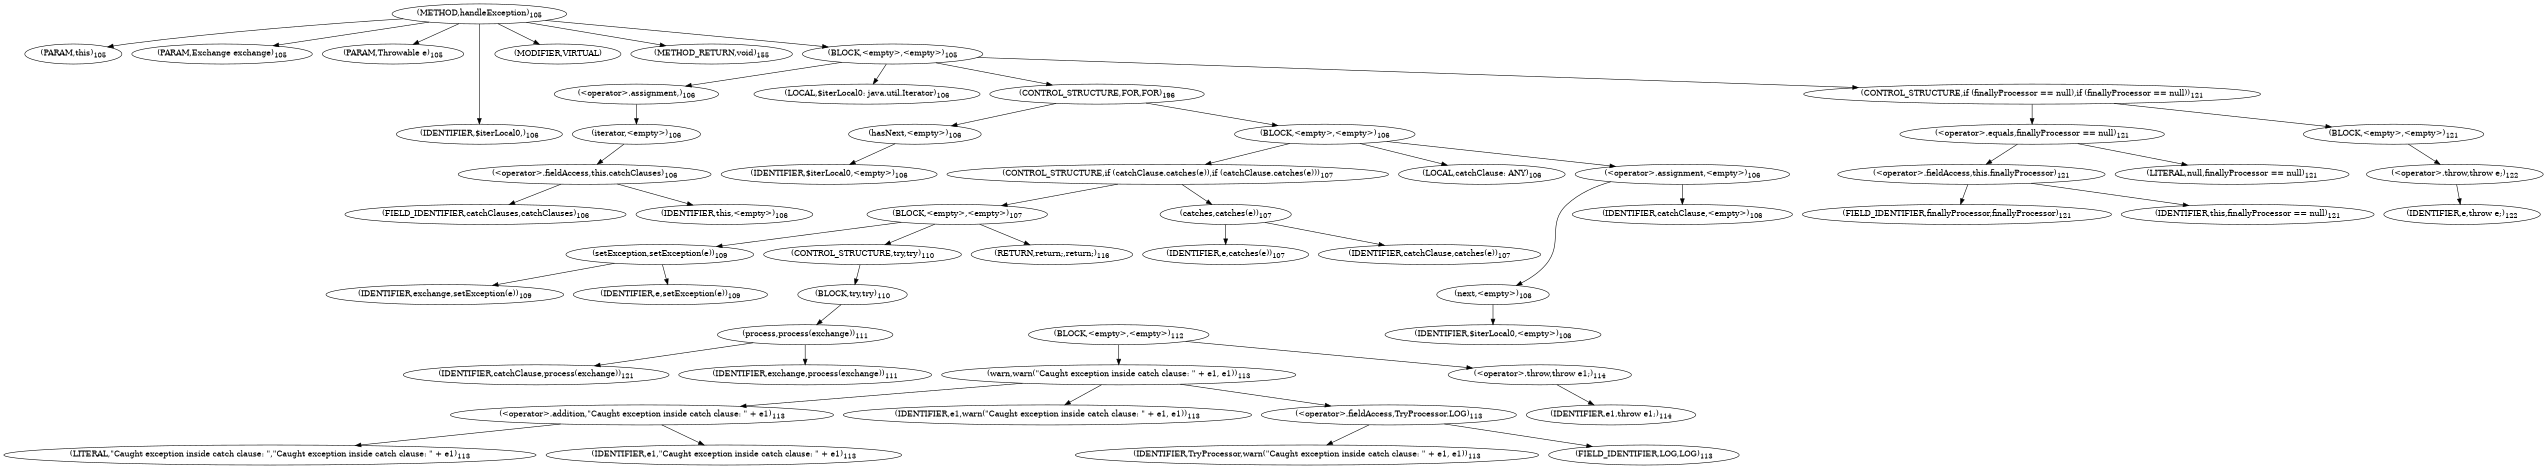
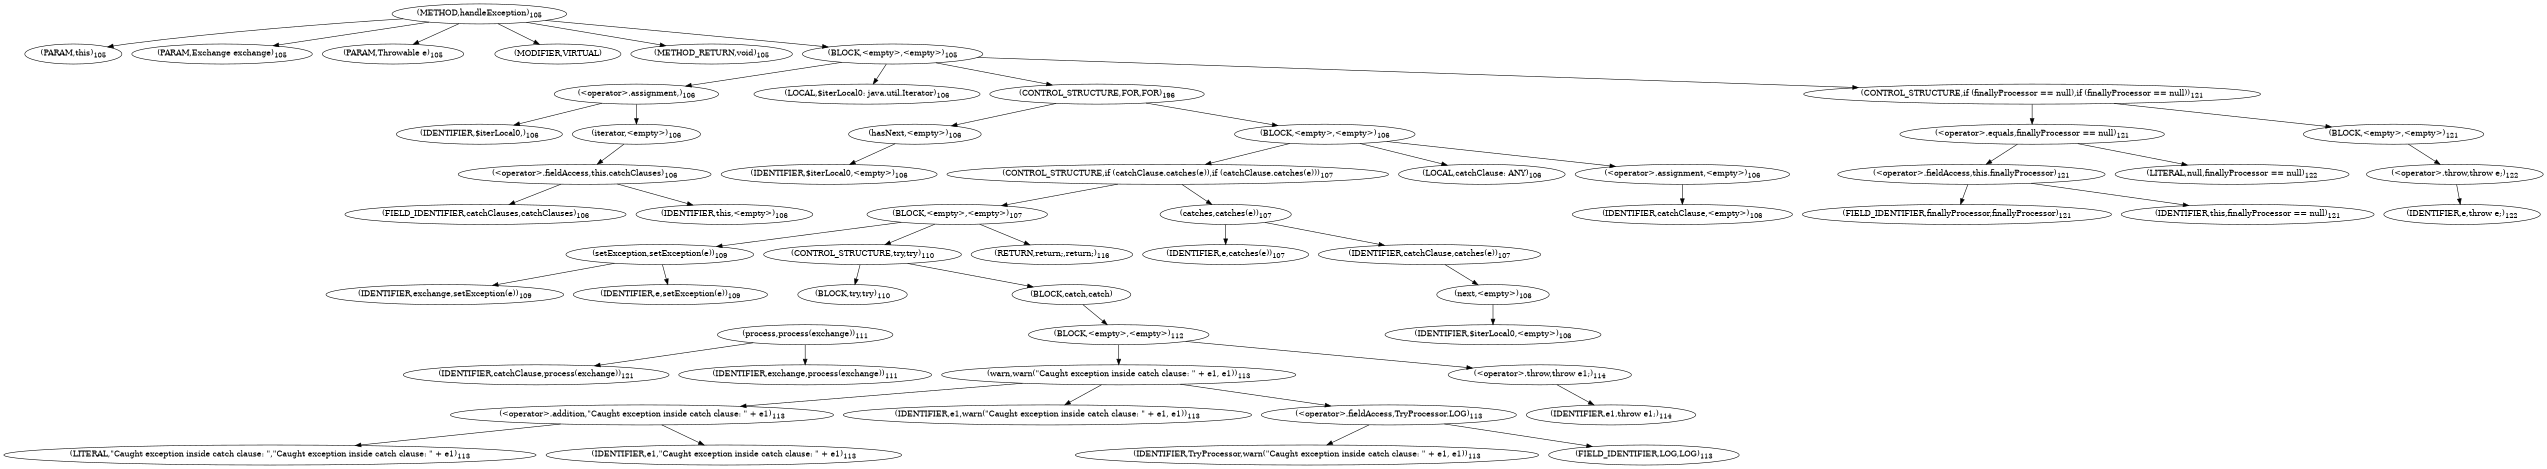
(763, 53) -> (763, 53)
(479, 71) -> (561, 113)
(2311, 173) -> (2311, 173)
(1556, 225) -> (1459, 273)
none -> (1071, 295)
(831, 313) -> none
